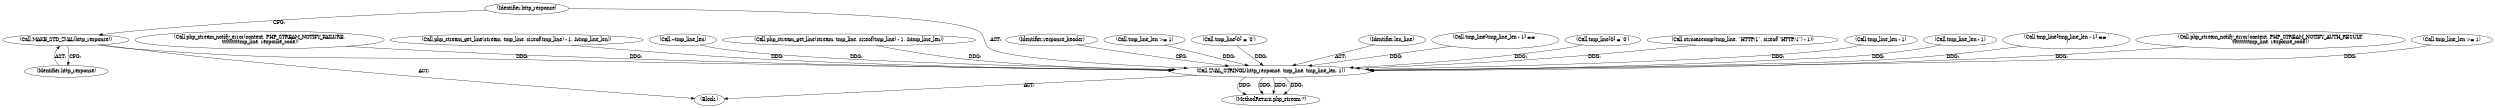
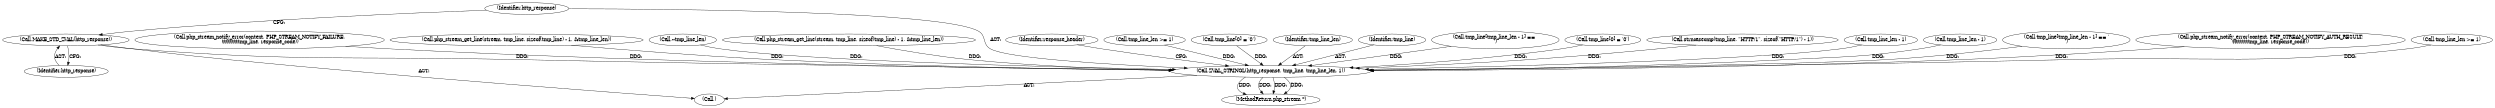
none -> (1313, 40)
(1392, 40) -> (1392, 40)
(709, 100) -> (709, 100)
